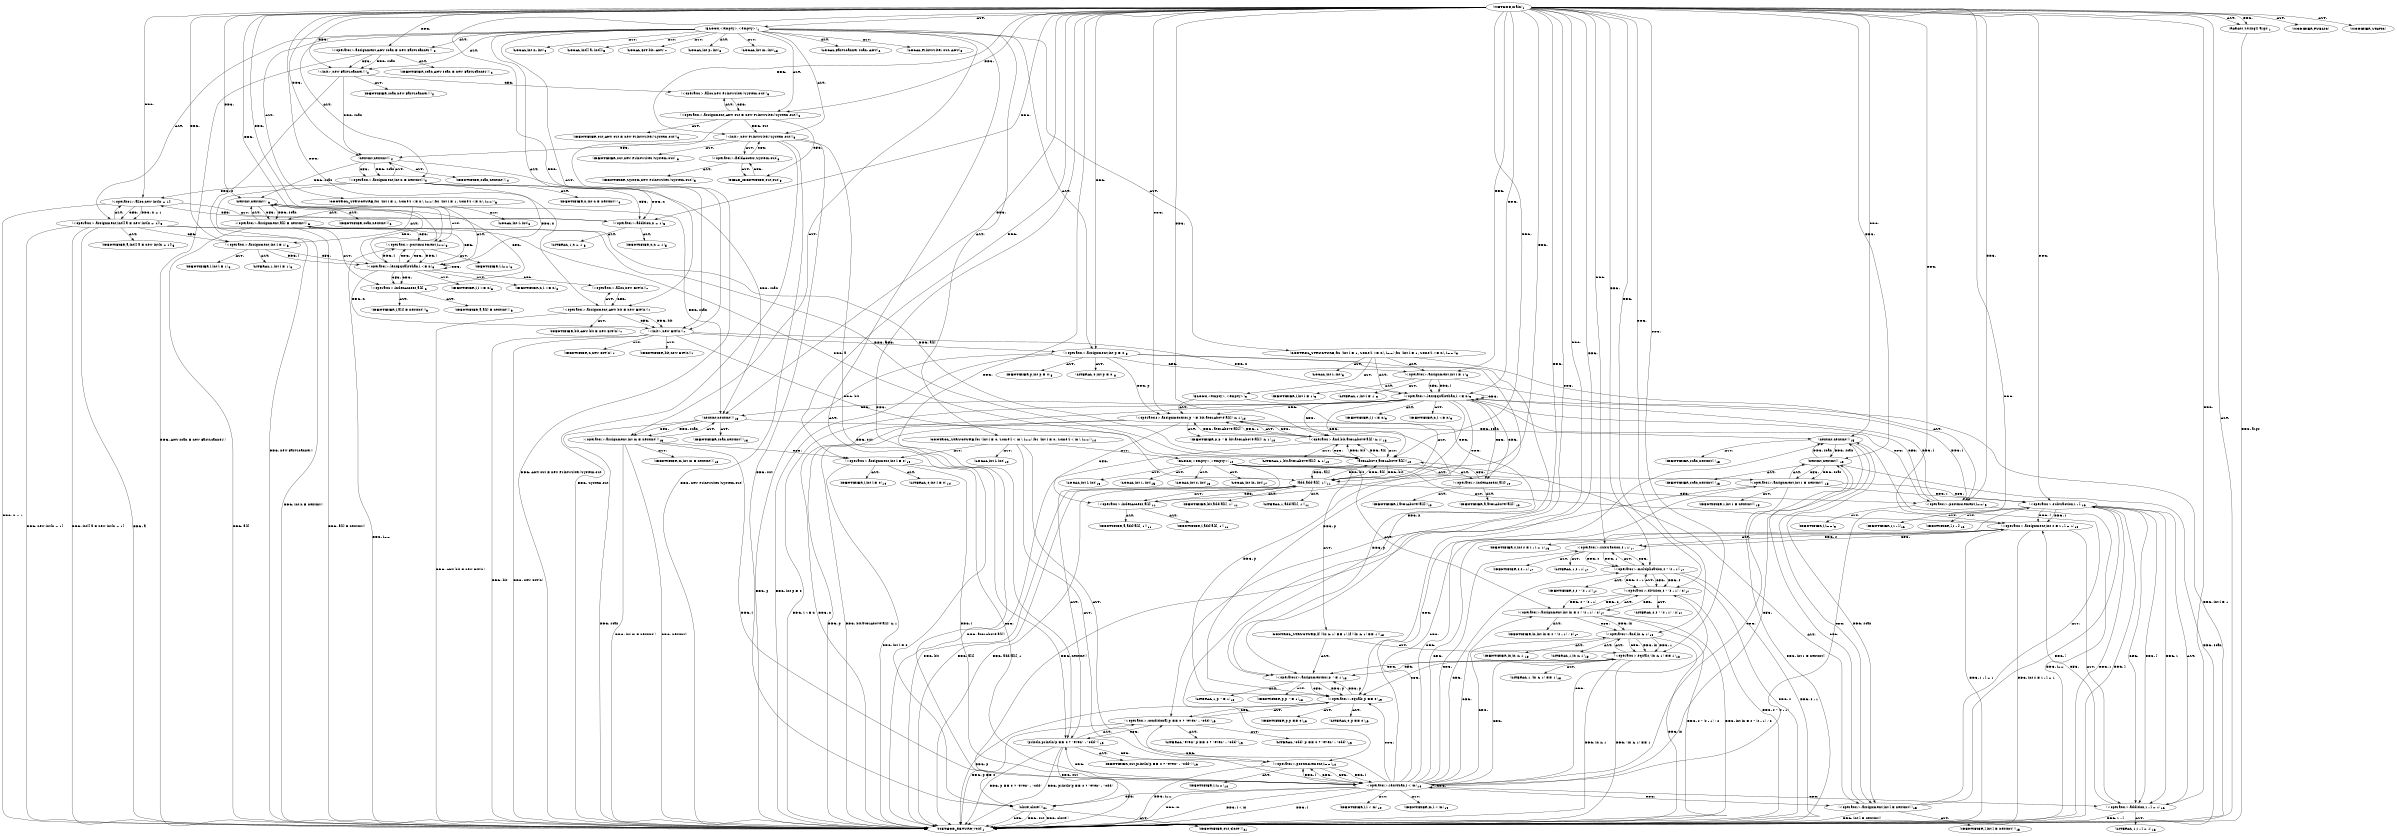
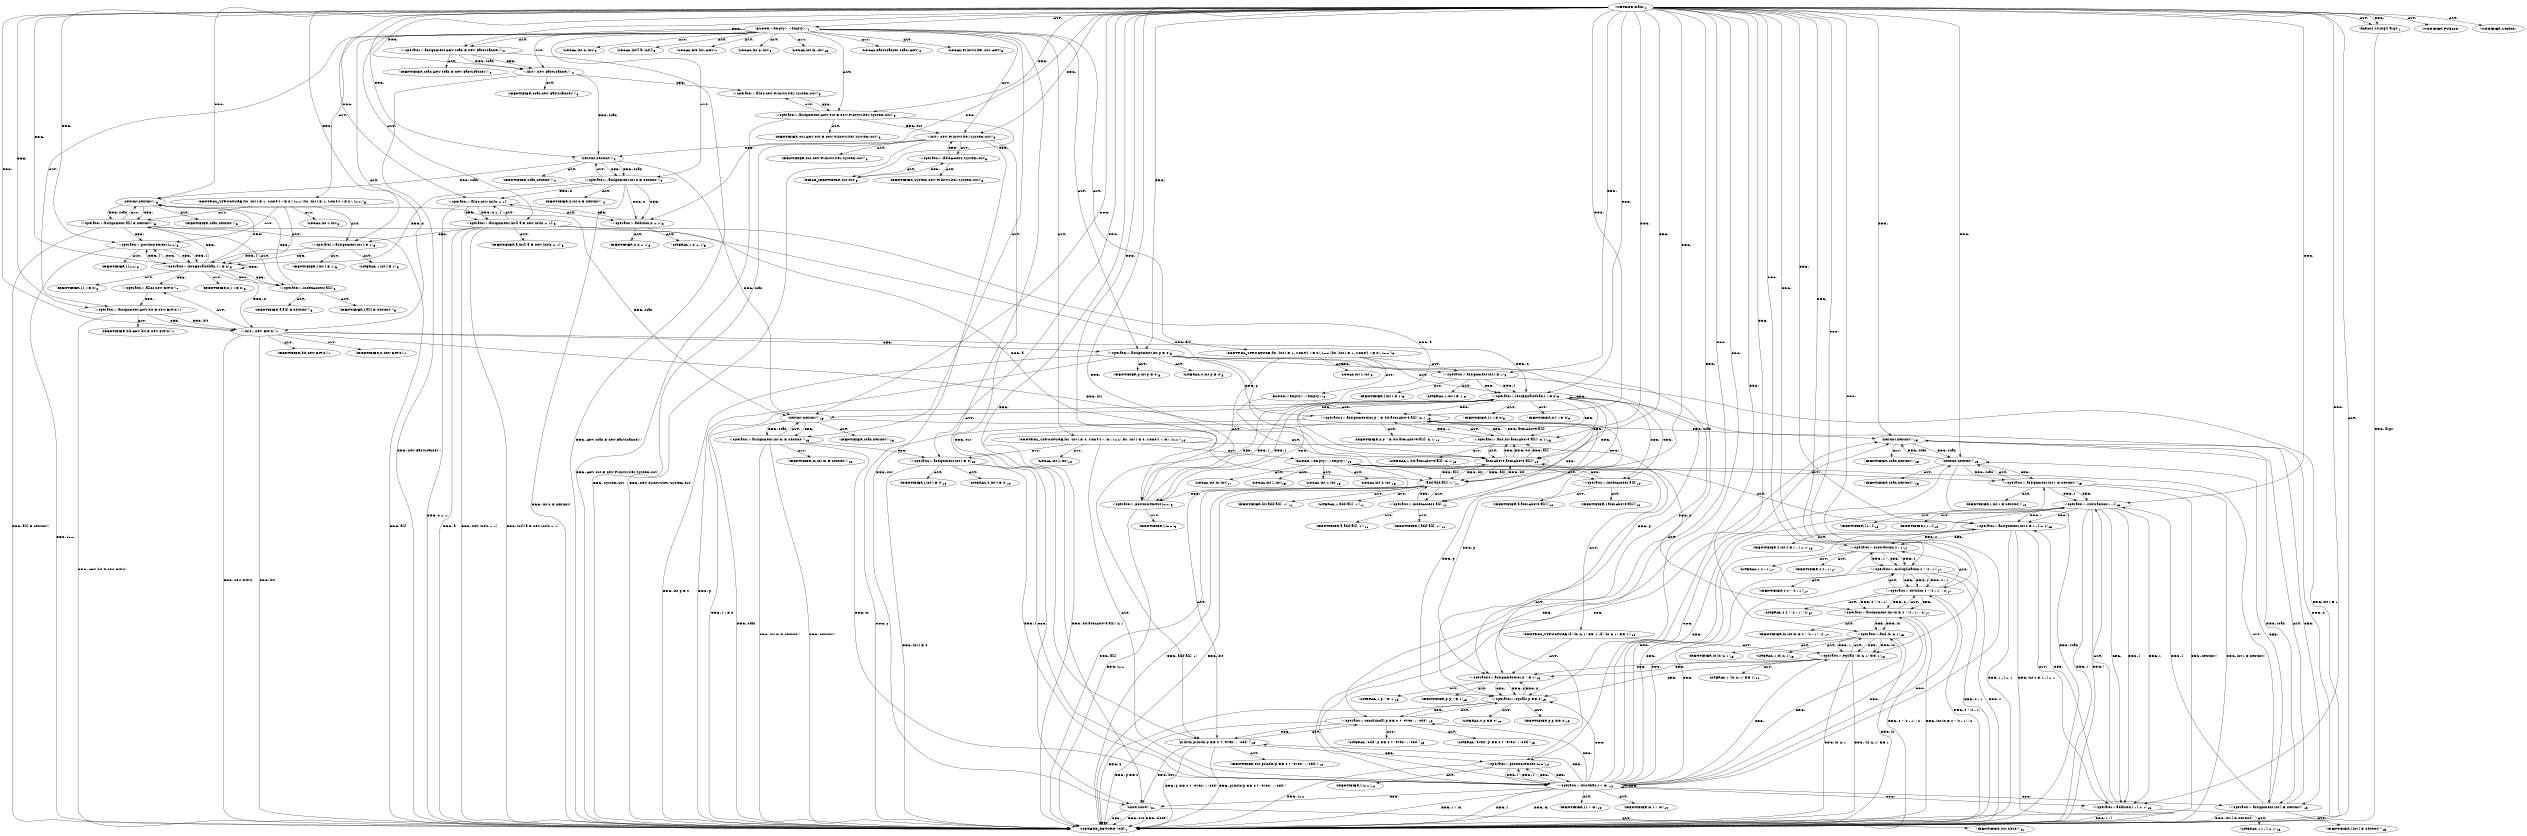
(605, 299) -> (207, 309)
(1624, 561) -> (1947, 561)
(1025, 578) -> none
(747, 613) -> (862, 613)
